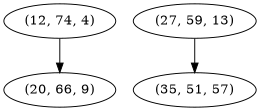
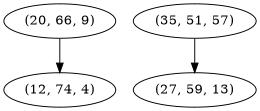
(60, 51) -> (60, 51)
(195, 51) -> (195, 51)
